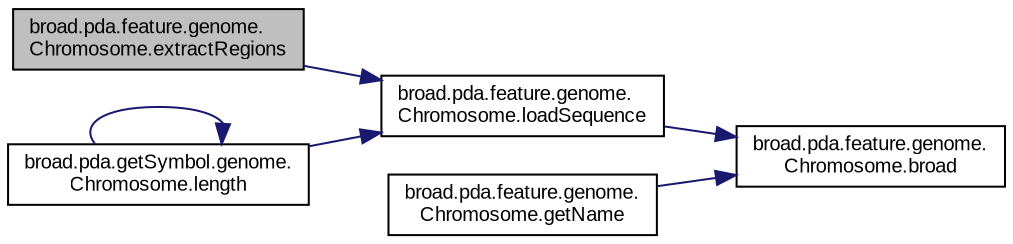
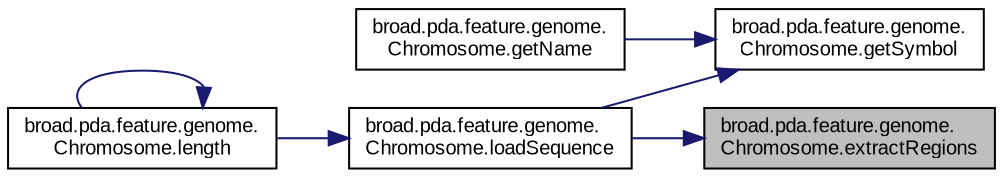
(332, 71) -> (658, 138)
(871, 156) -> (850, 39)
(158, 175) -> (142, 138)
